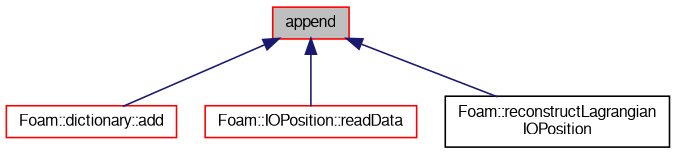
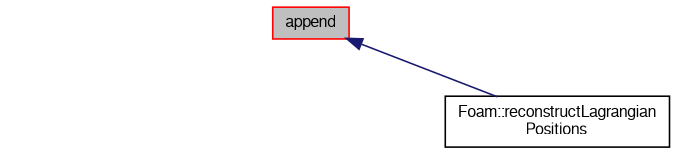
(91, 122) -> none
(311, 122) -> none
(557, 122) -> (557, 122)
